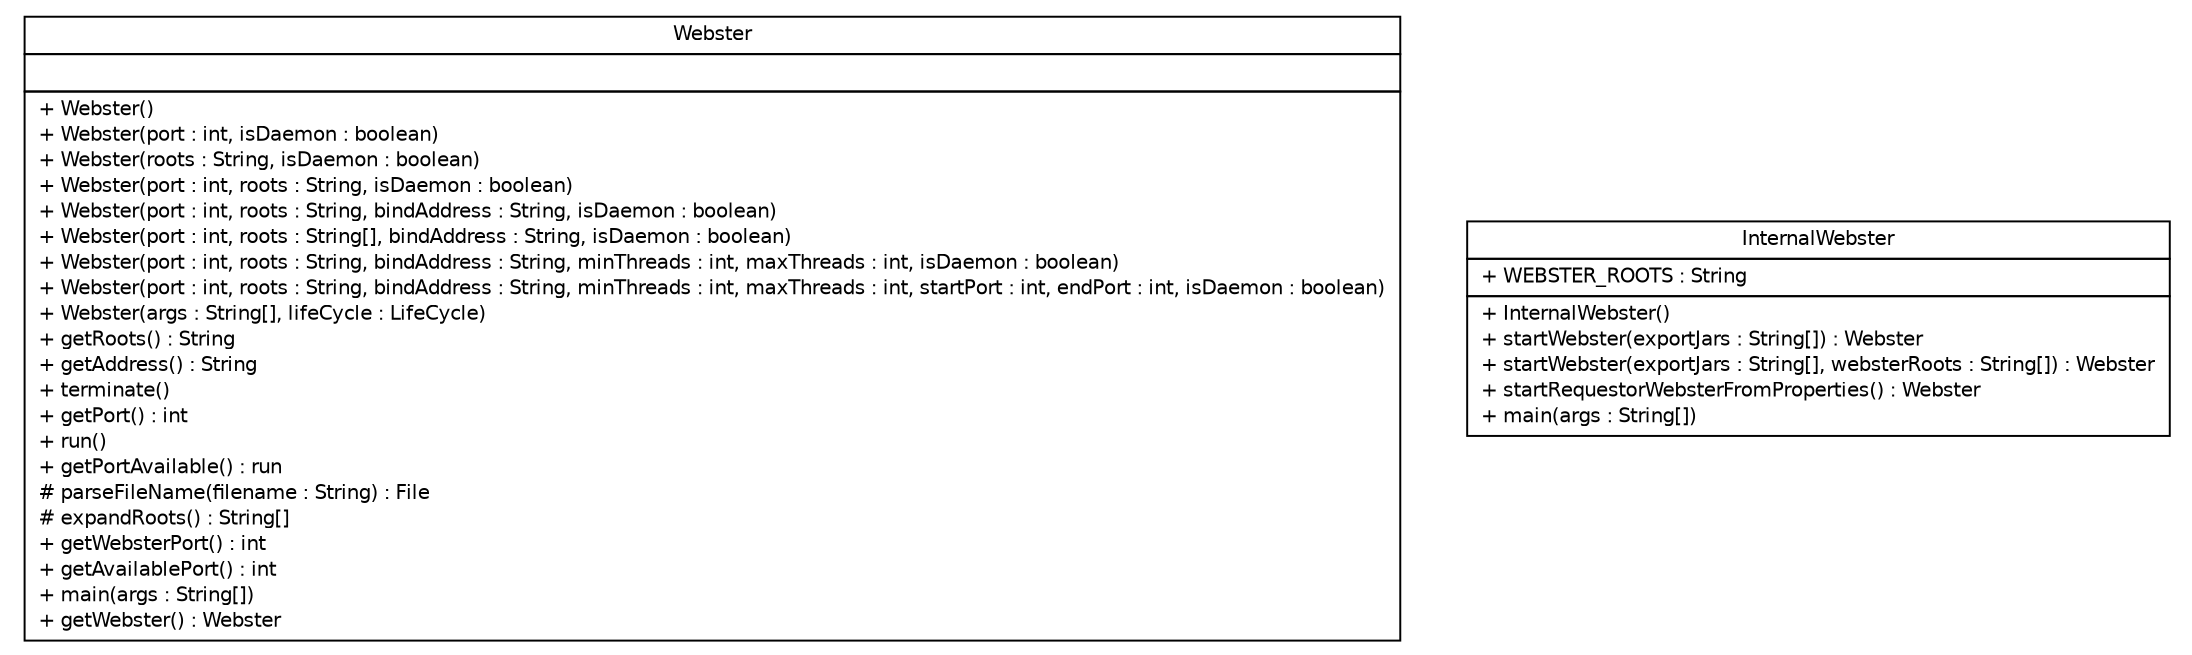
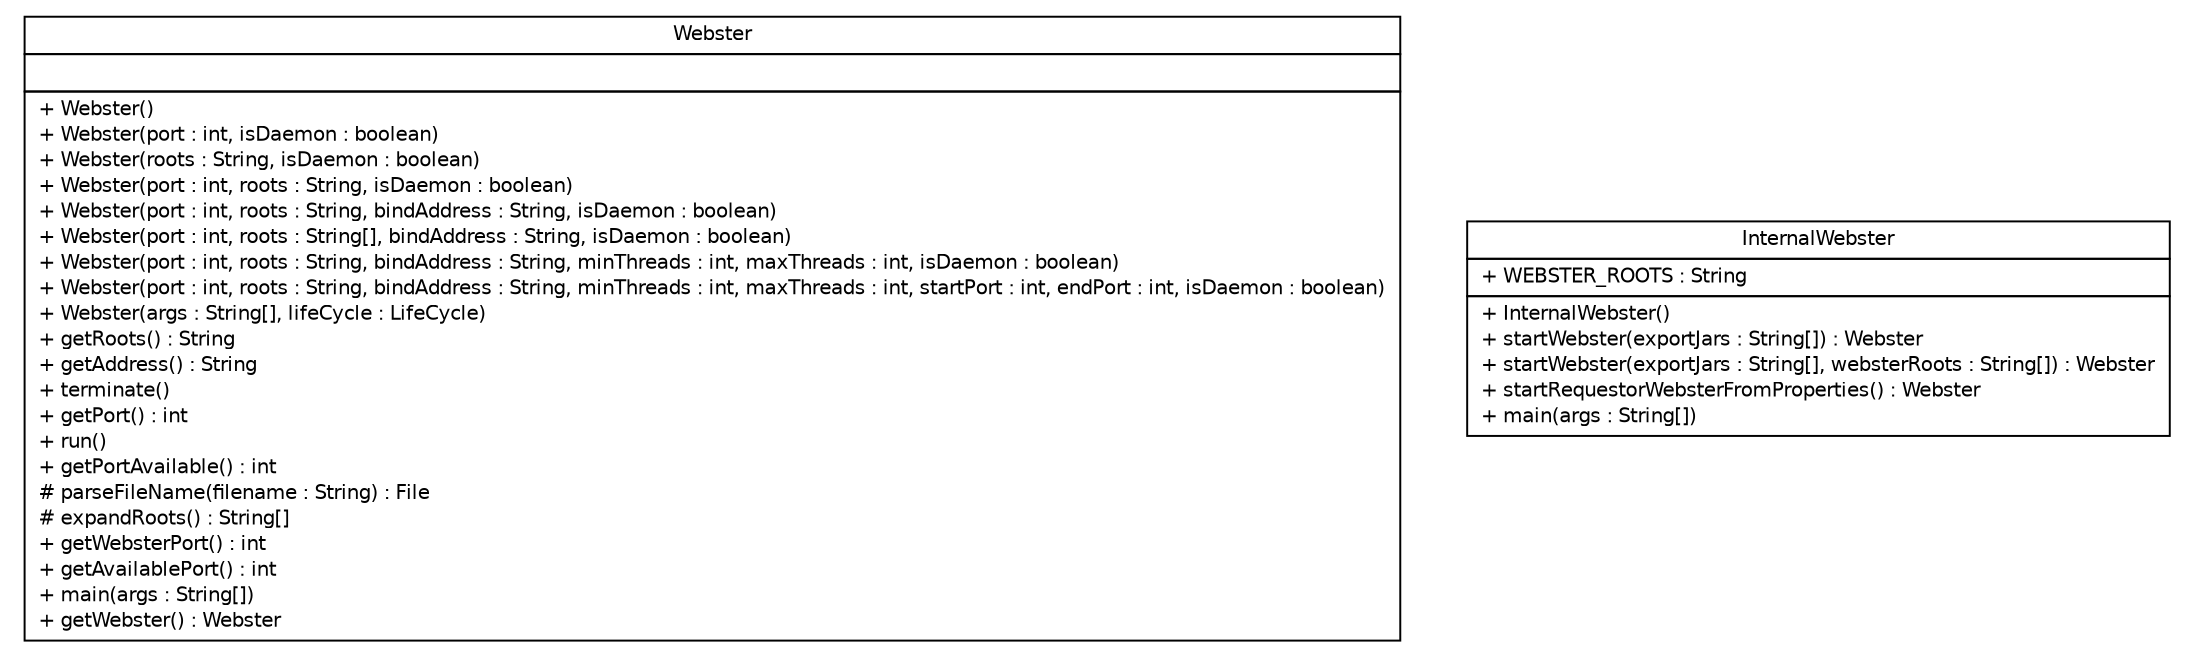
(160, 467) -> (157, 467)
